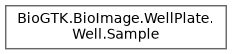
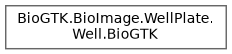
(116, 27) -> (116, 27)
